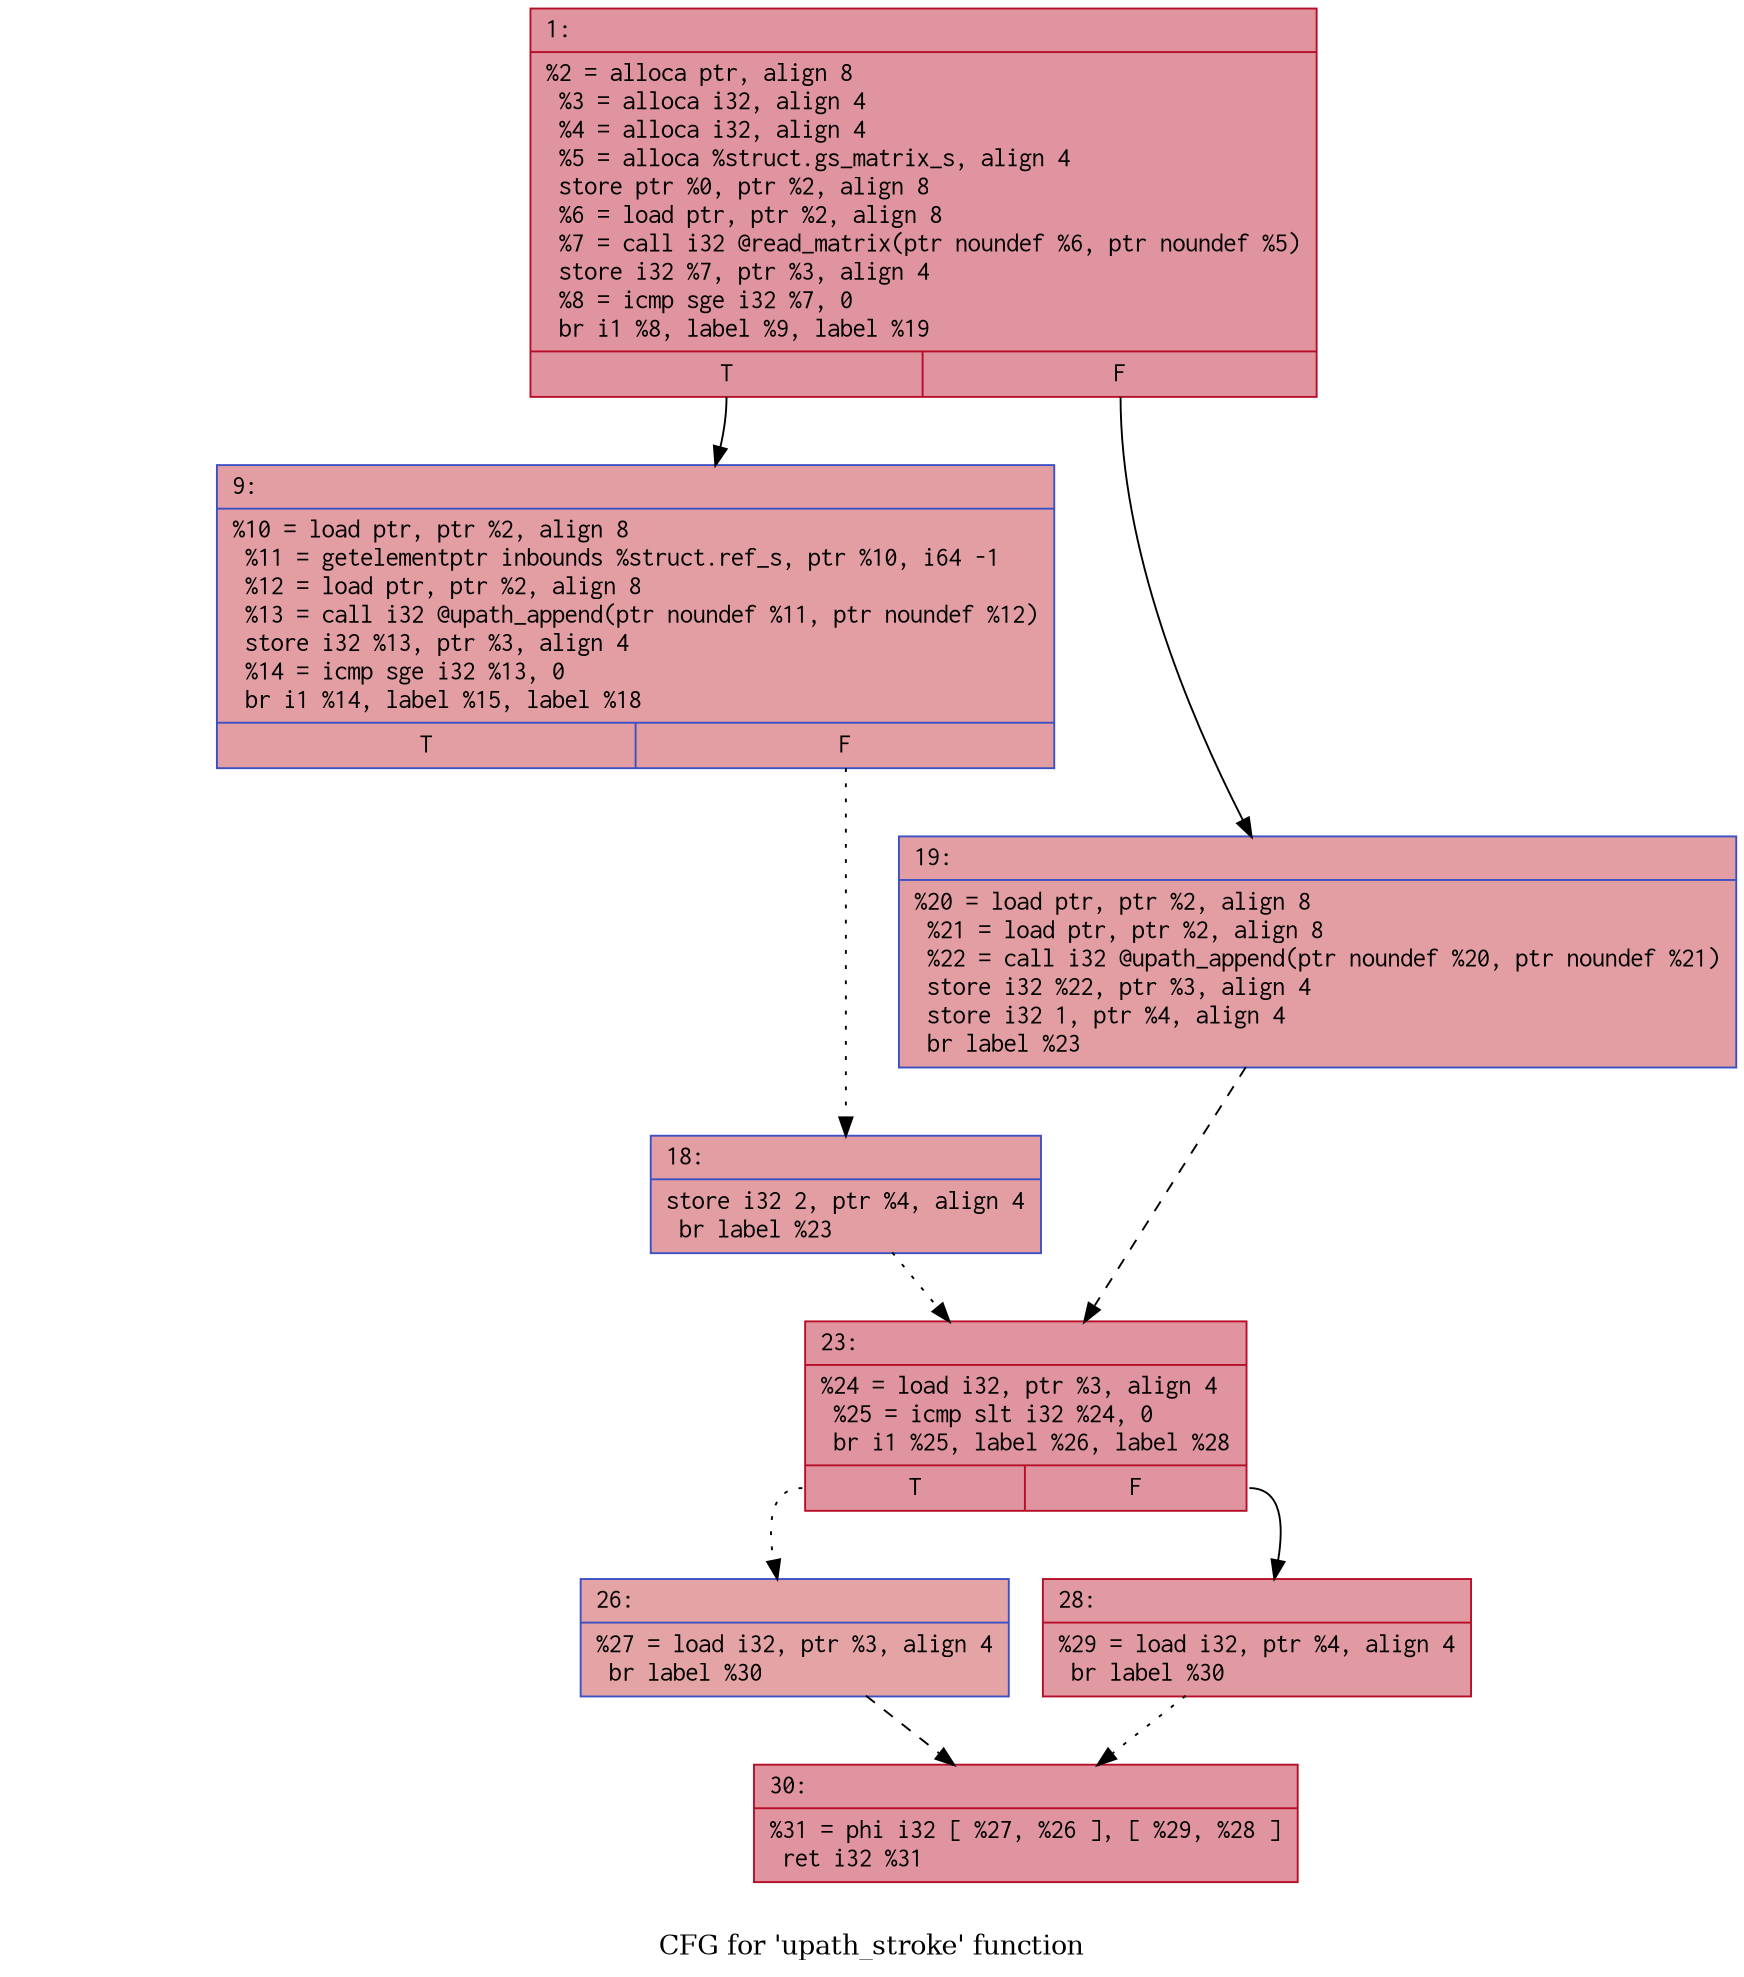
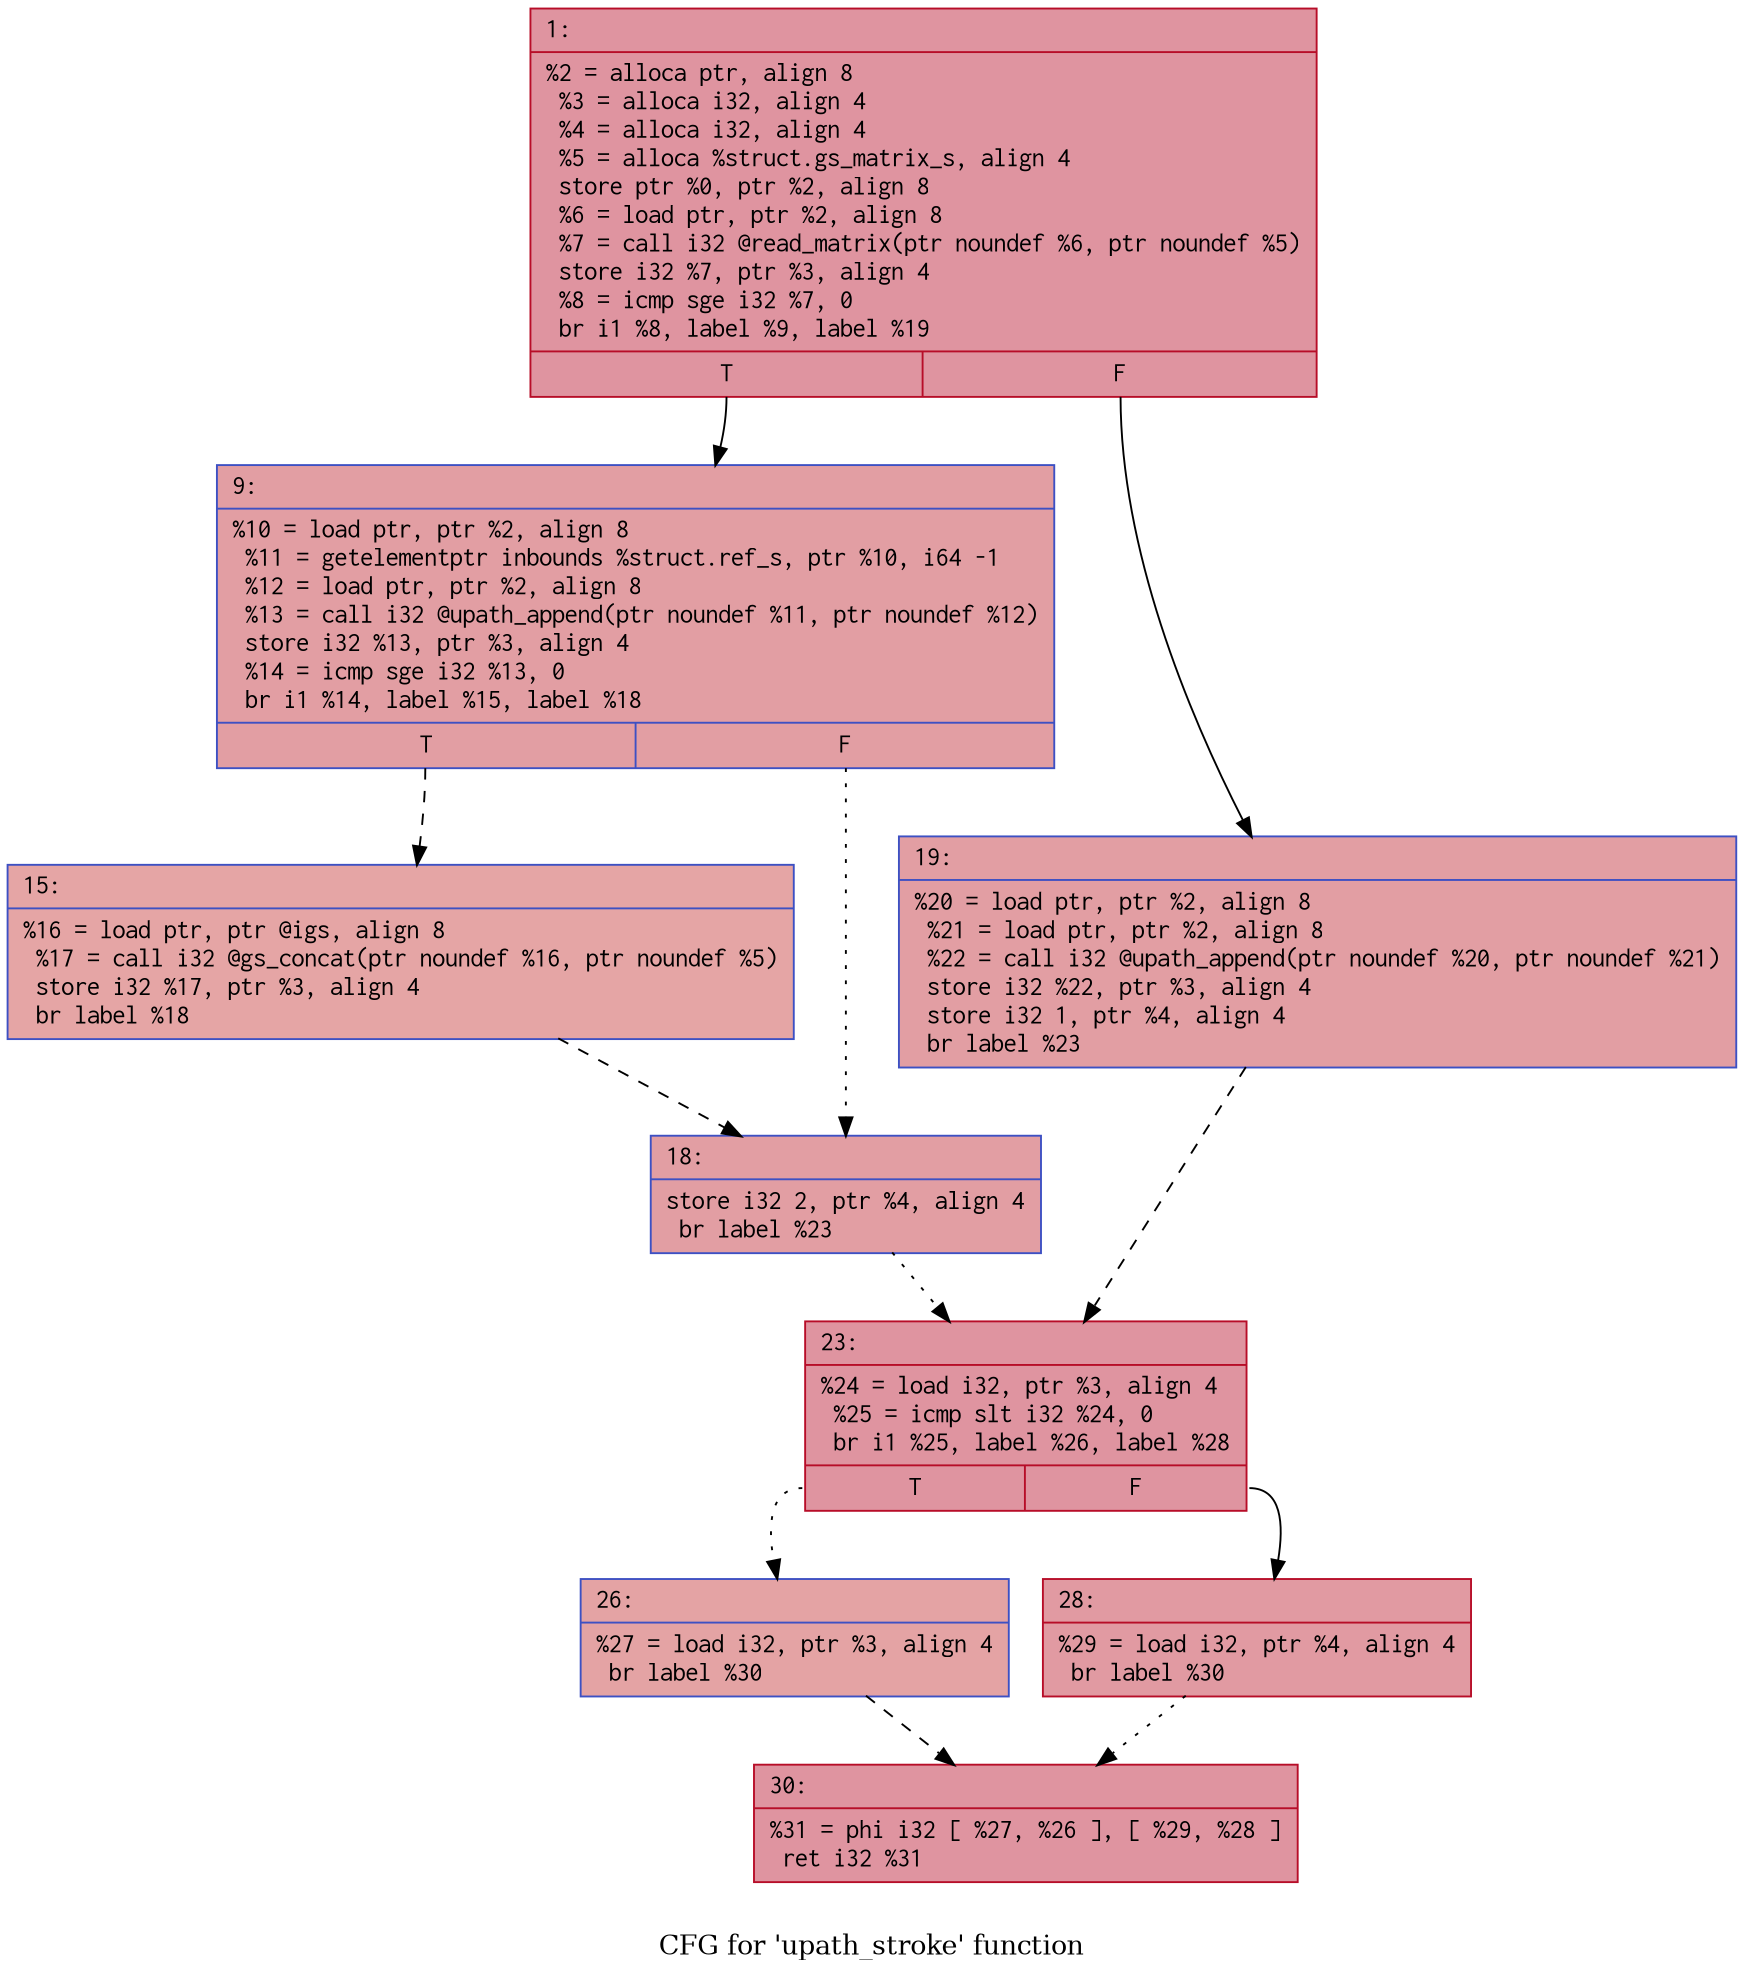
none -> (401, 952)
